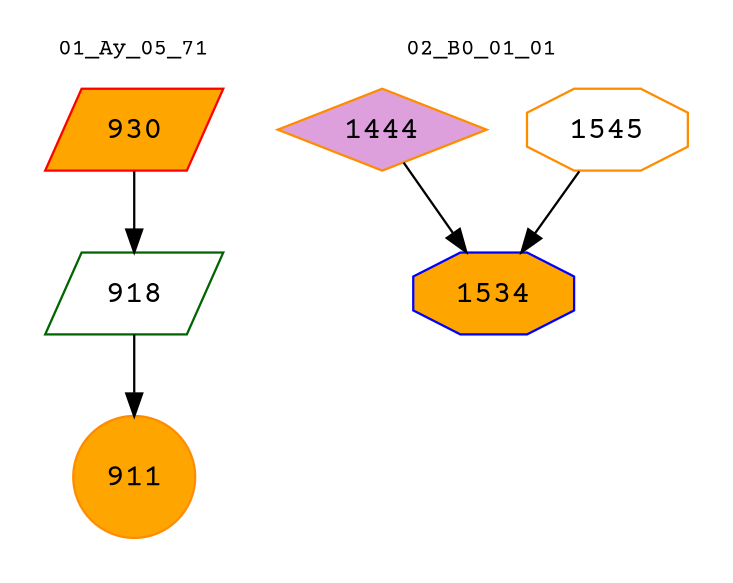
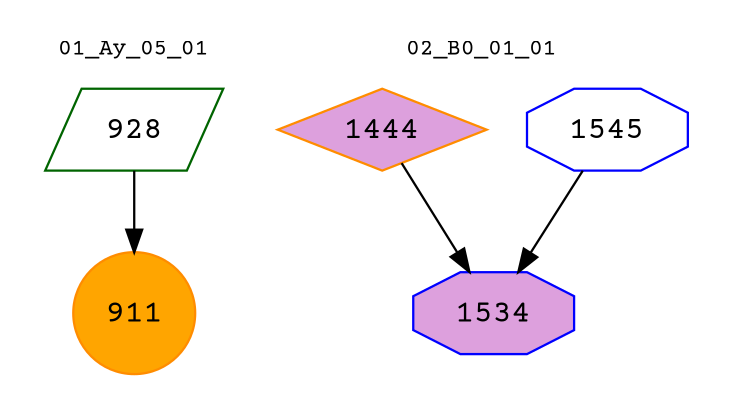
(134, 49) -> (134, 49)
(134, 130) -> none
(607, 130) -> (607, 130)
(134, 293) -> (134, 130)
(494, 293) -> (494, 313)
